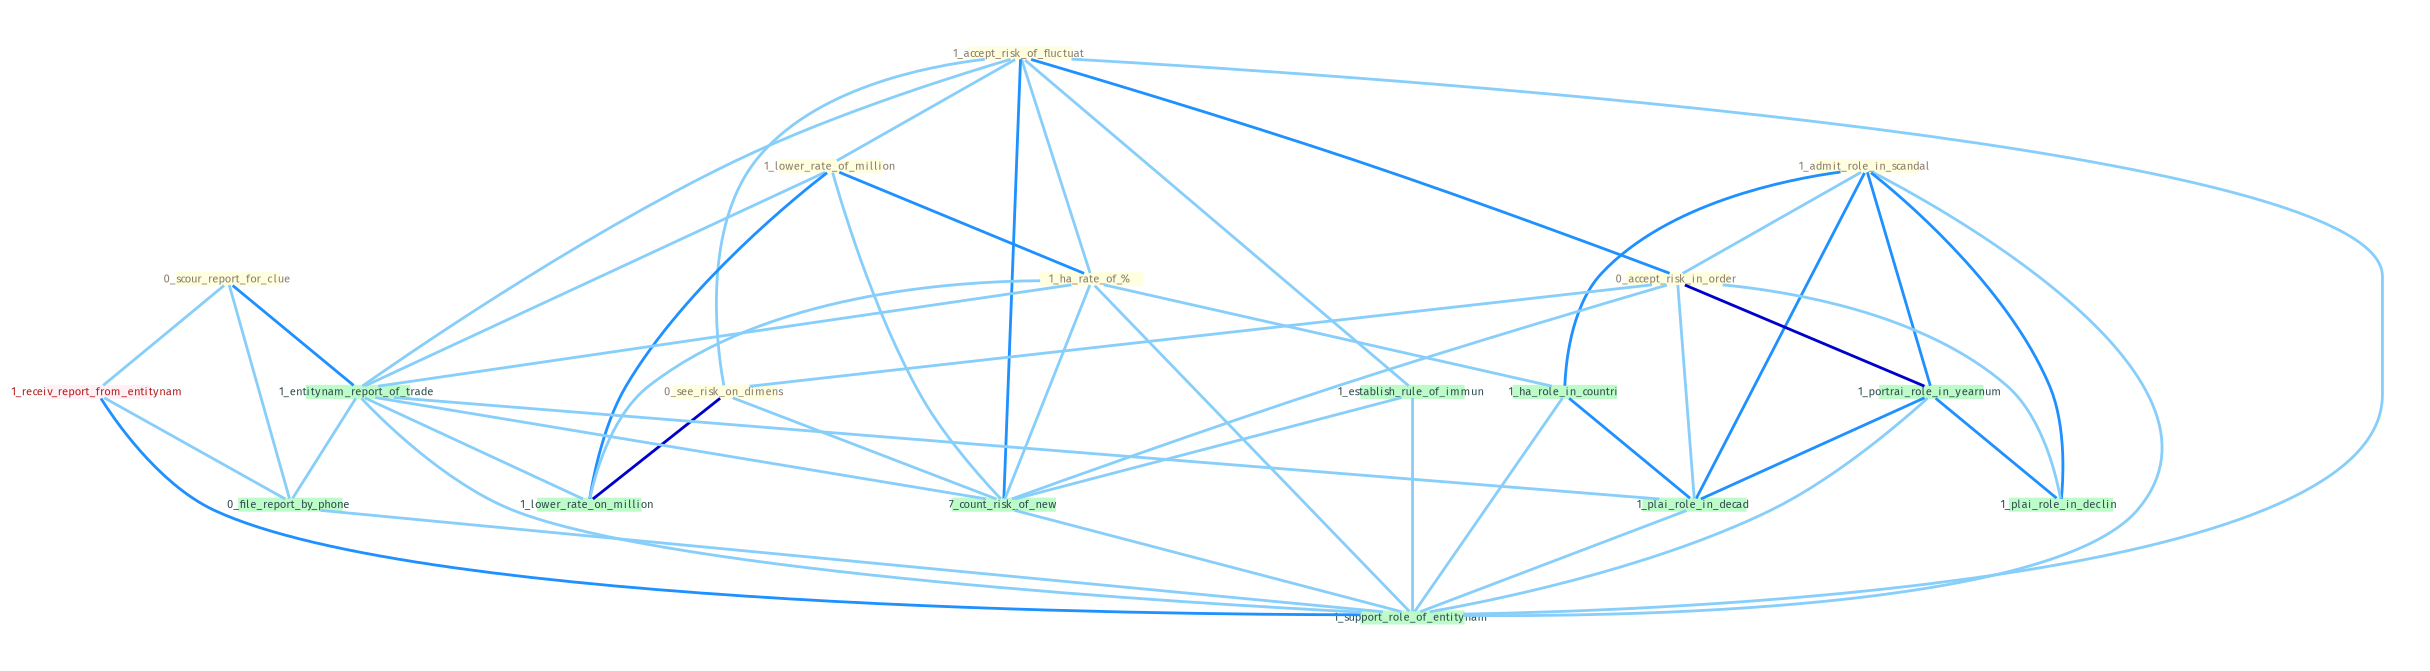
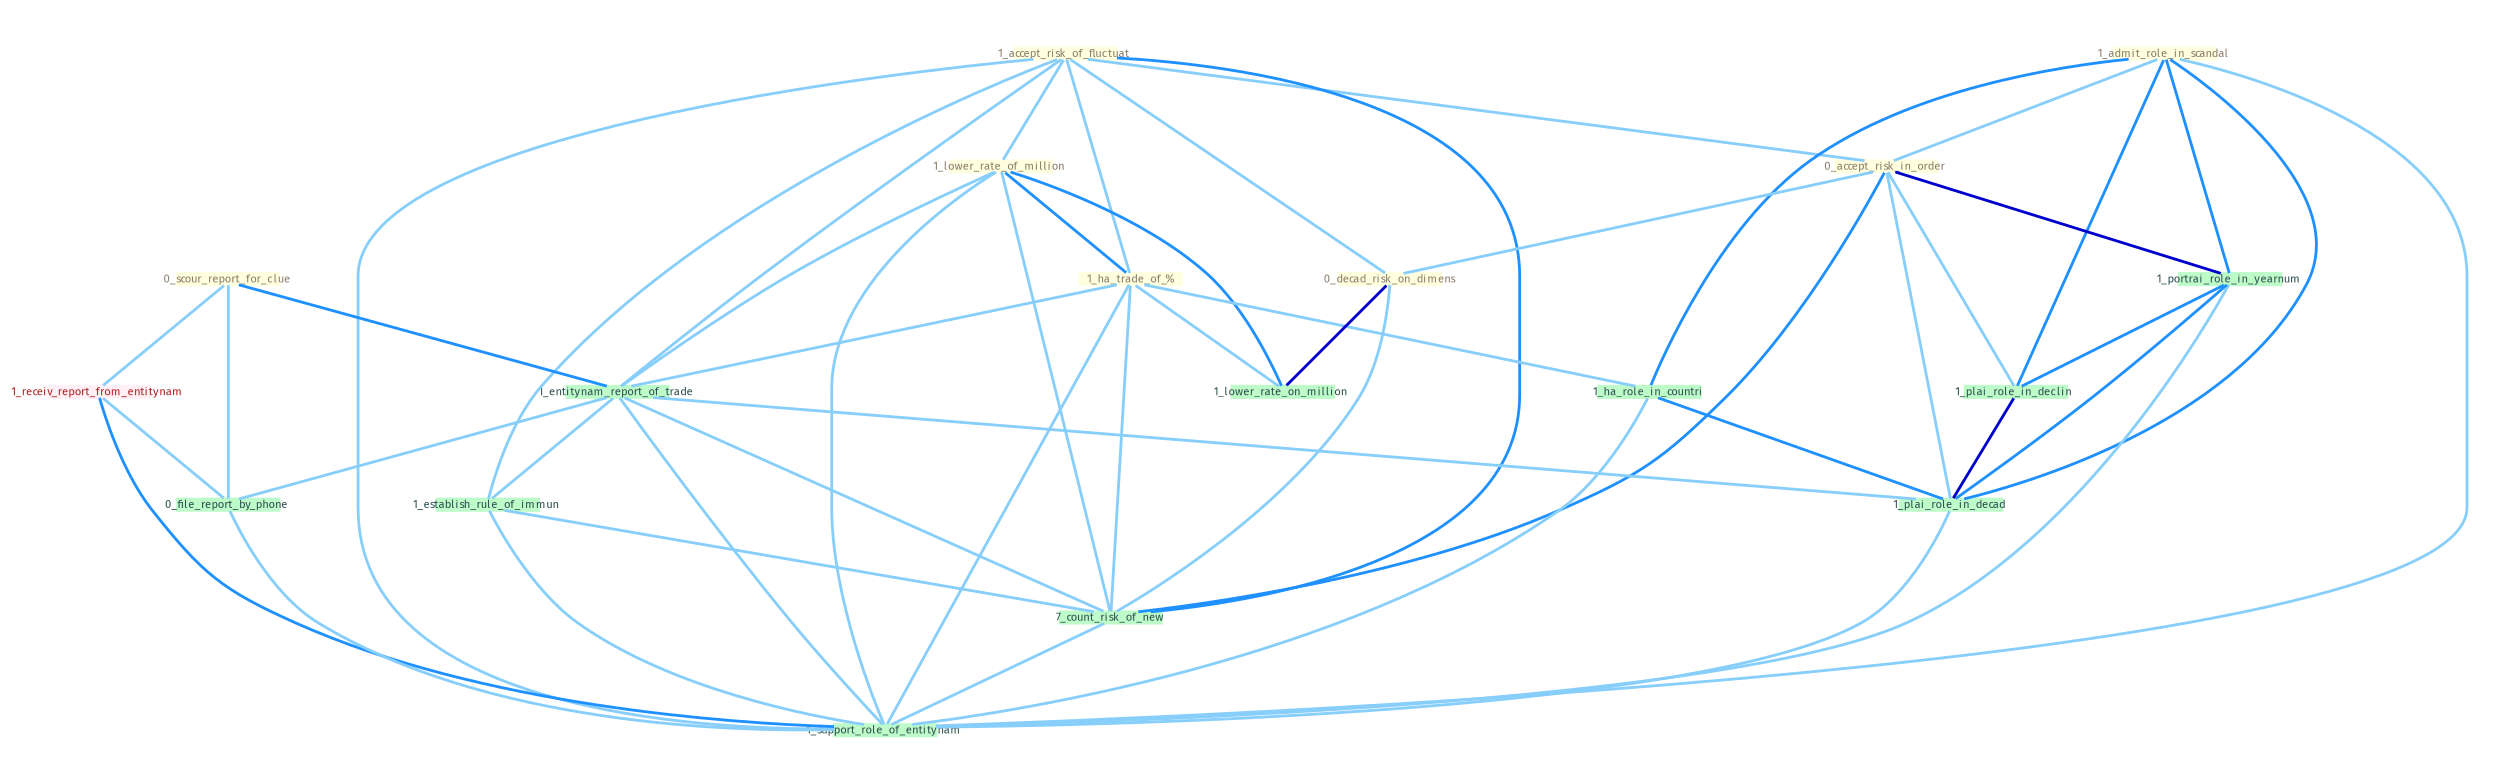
(1353, 160) -> (1476, 110)
(1091, 279) -> (1131, 279)
(1337, 386) -> (1659, 457)
(725, 392) -> (1390, 279)
none -> (832, 435)
(474, 448) -> (553, 448)
none -> (1984, 448)
